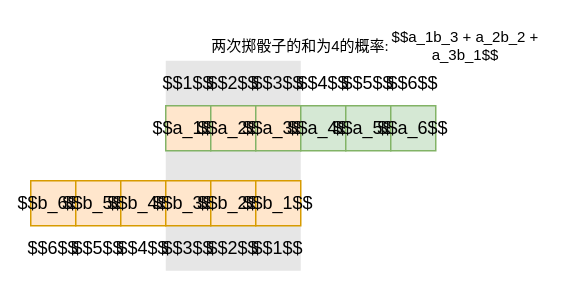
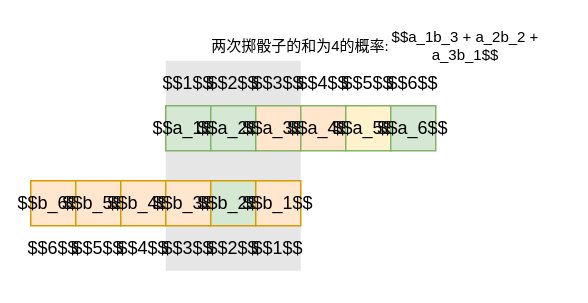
(188, 128) -> (188, 128)
(233, 128) -> (233, 128)
(323, 128) -> (323, 128)
(368, 128) -> (368, 128)
(233, 203) -> (233, 203)
